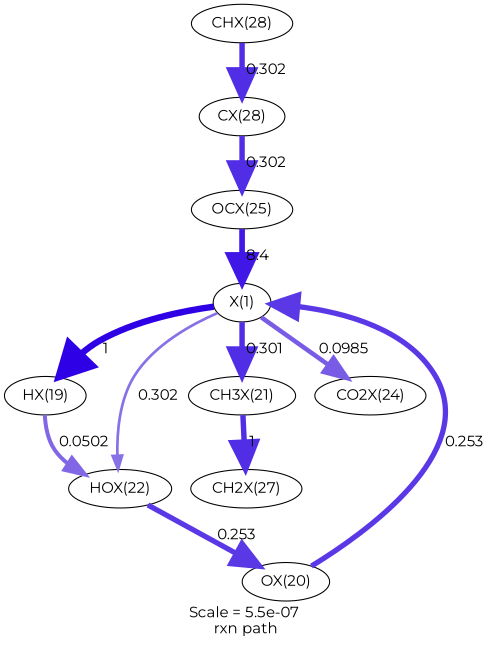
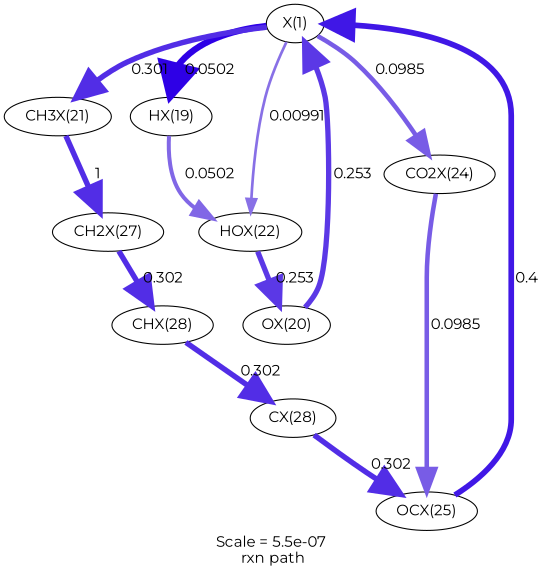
(255, 256) -> (525, 279)
none -> (128, 267)
none -> (427, 331)
(104, 349) -> (208, 70)
(157, 396) -> (295, 117)
